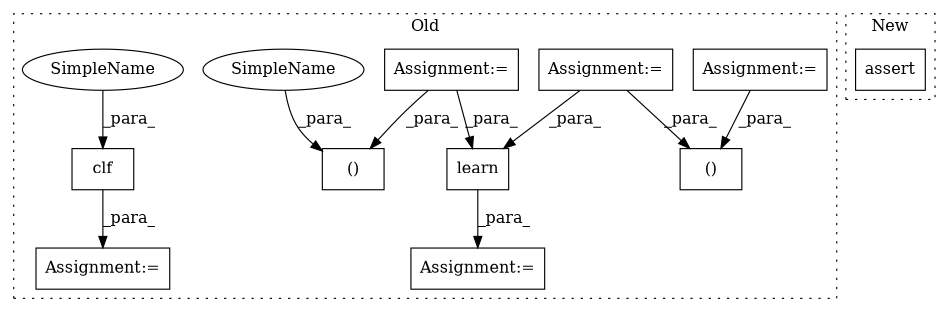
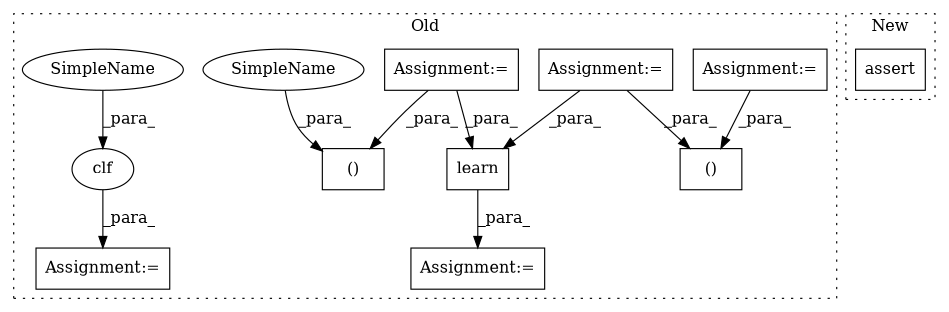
(103, 169) -> (103, 169)
